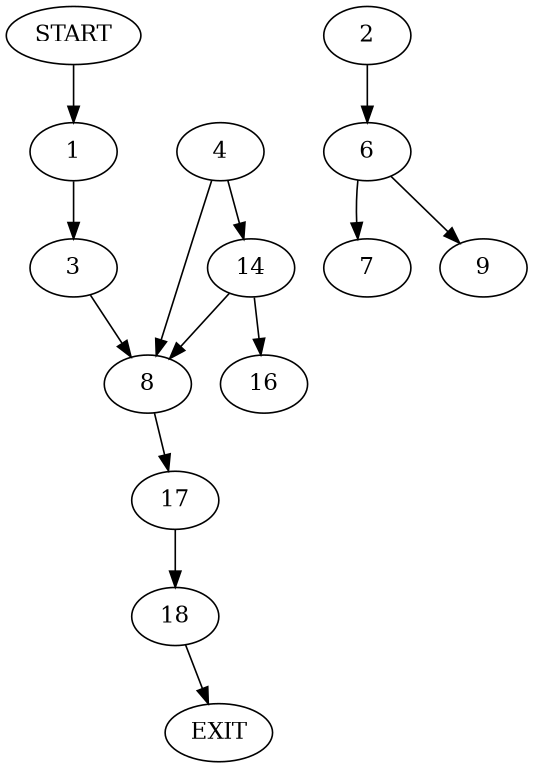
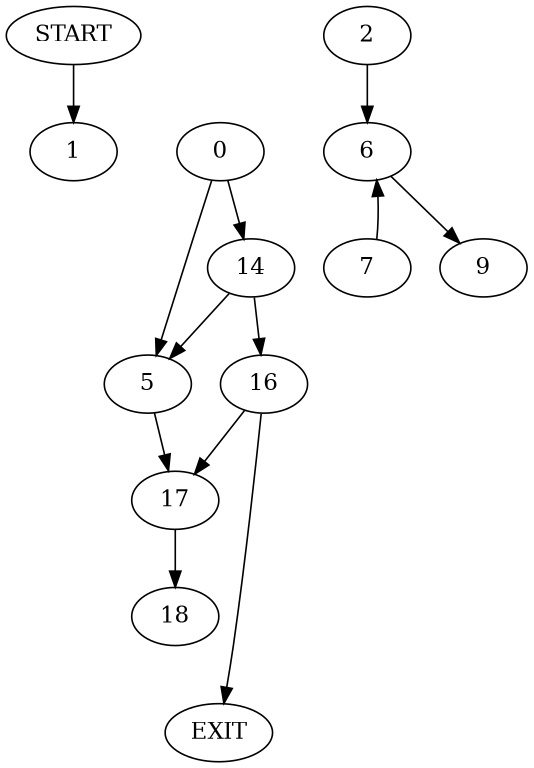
(220, 152) -> (220, 152)
(357, 201) -> (378, 218)
(74, 268) -> none
(148, 384) -> (148, 384)
none -> (225, 436)
(194, 667) -> (246, 551)
